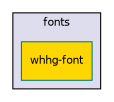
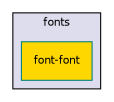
(57, 61) -> (57, 61)
